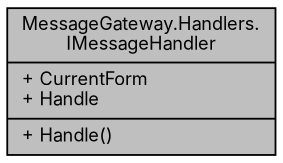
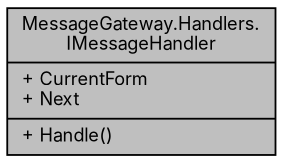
(61, 100) -> (51, 100)
